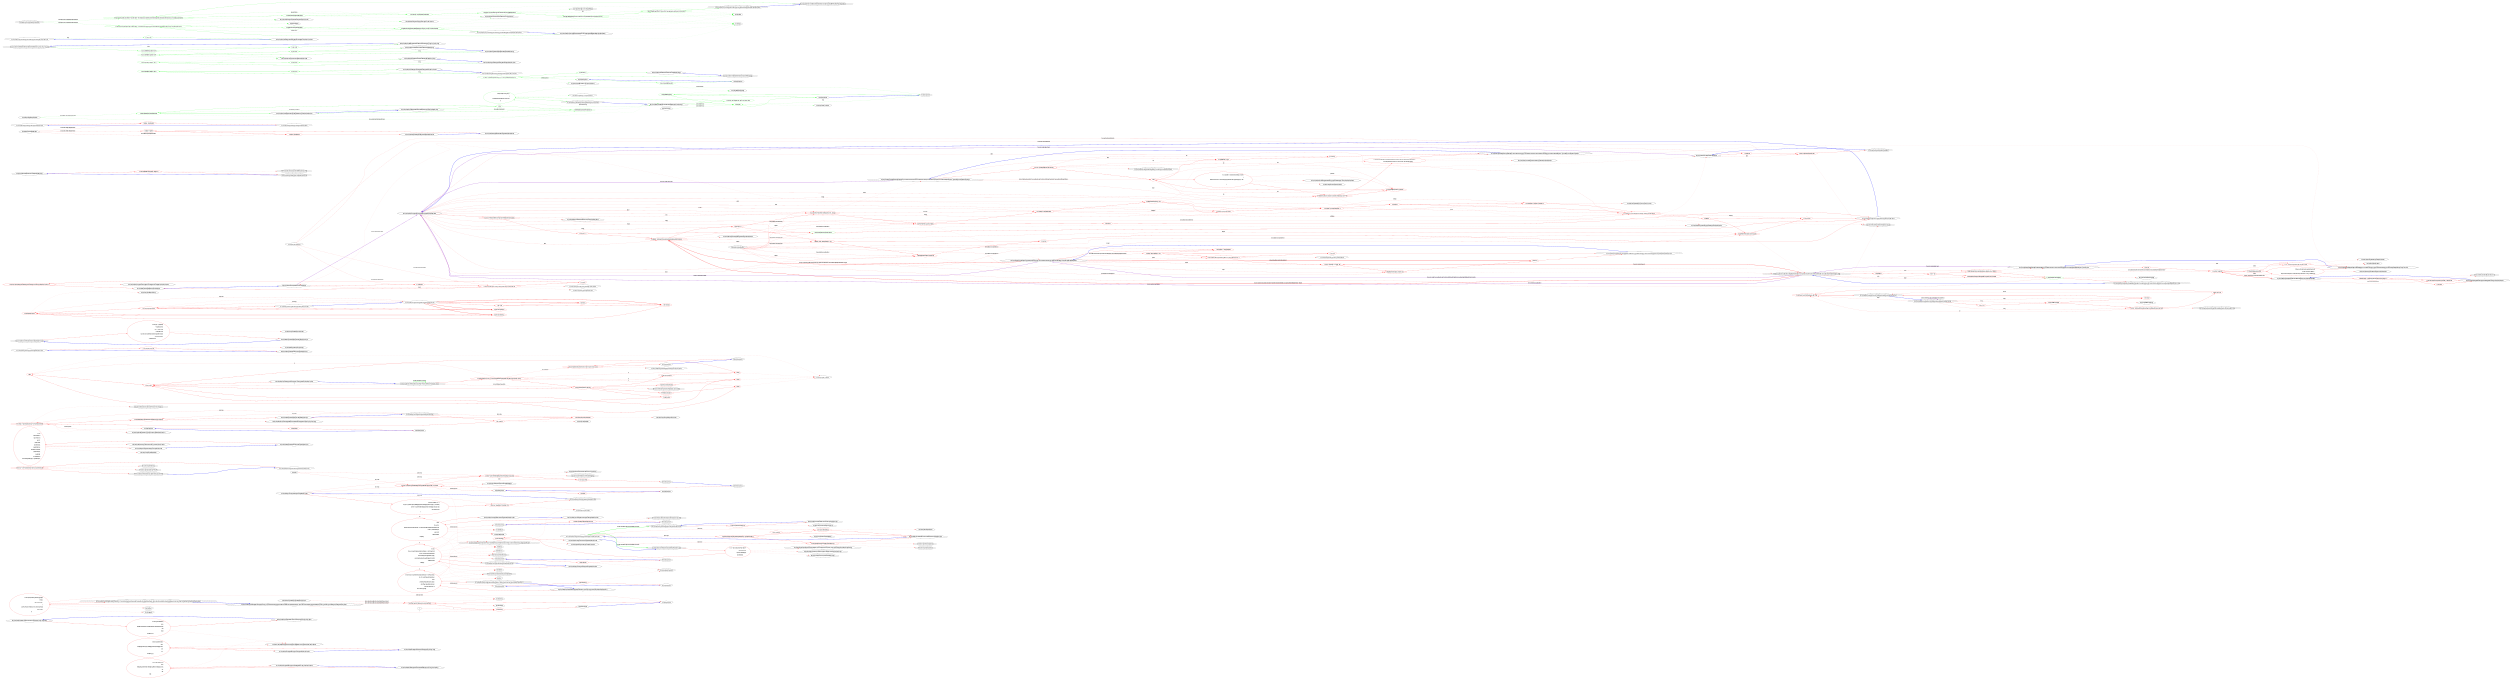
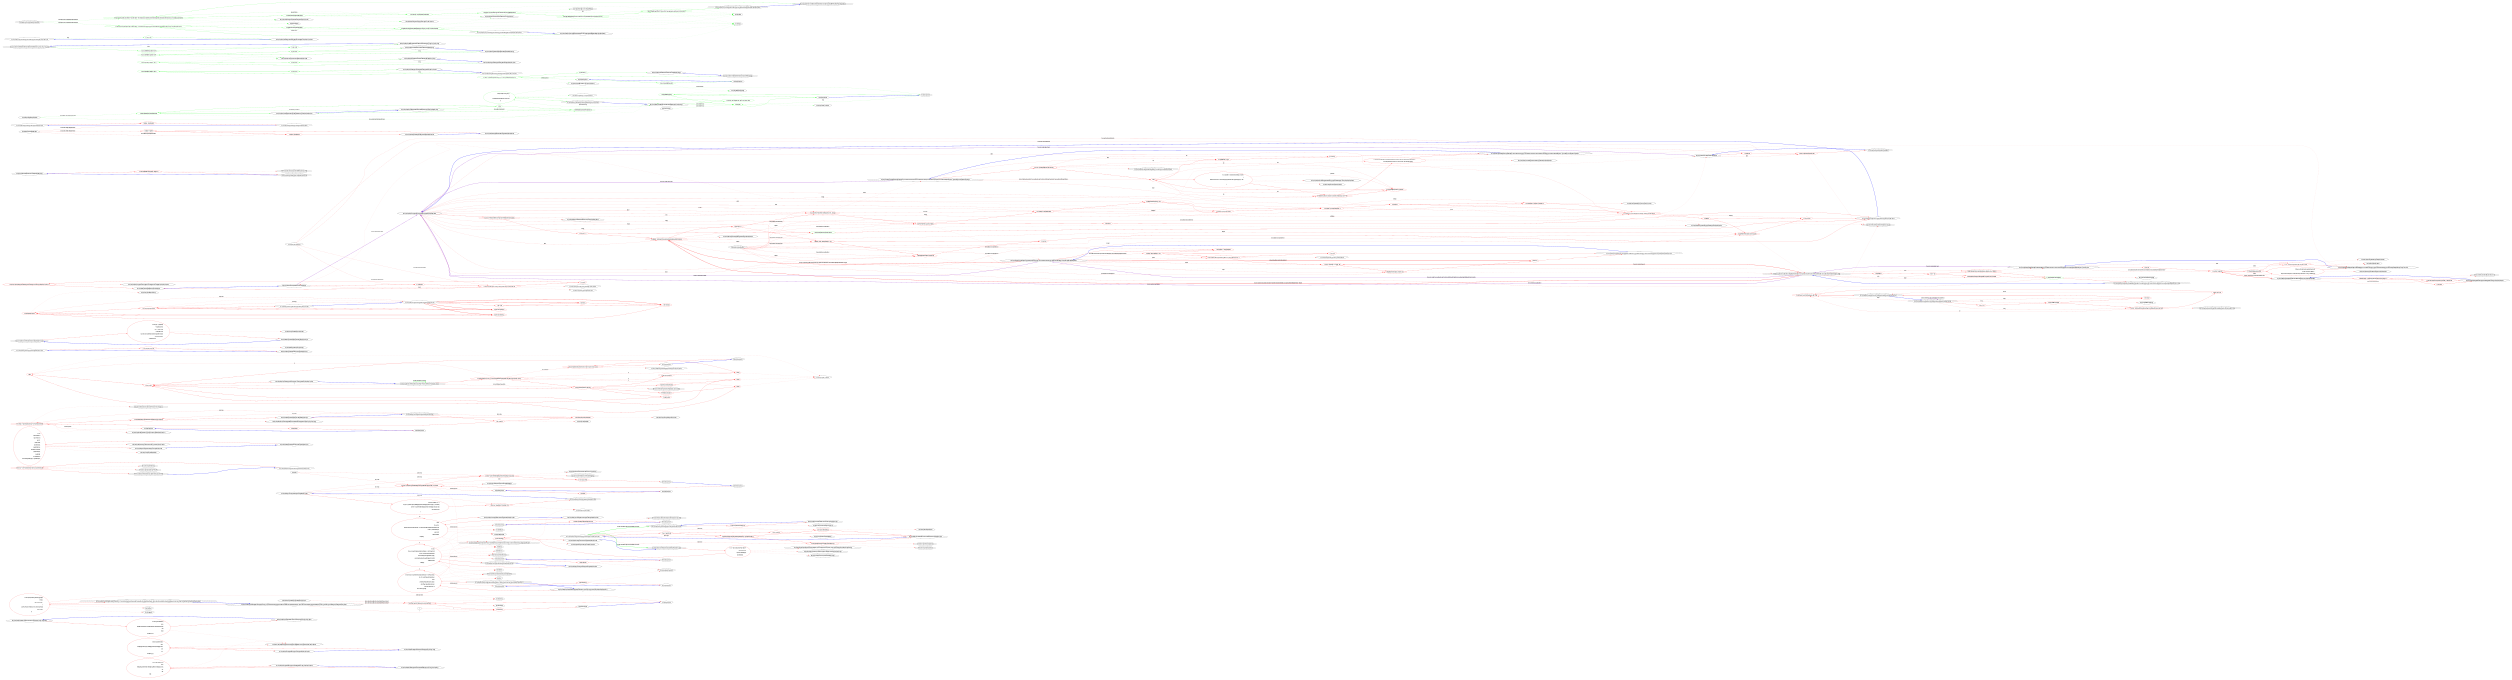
none -> (666, 533)
